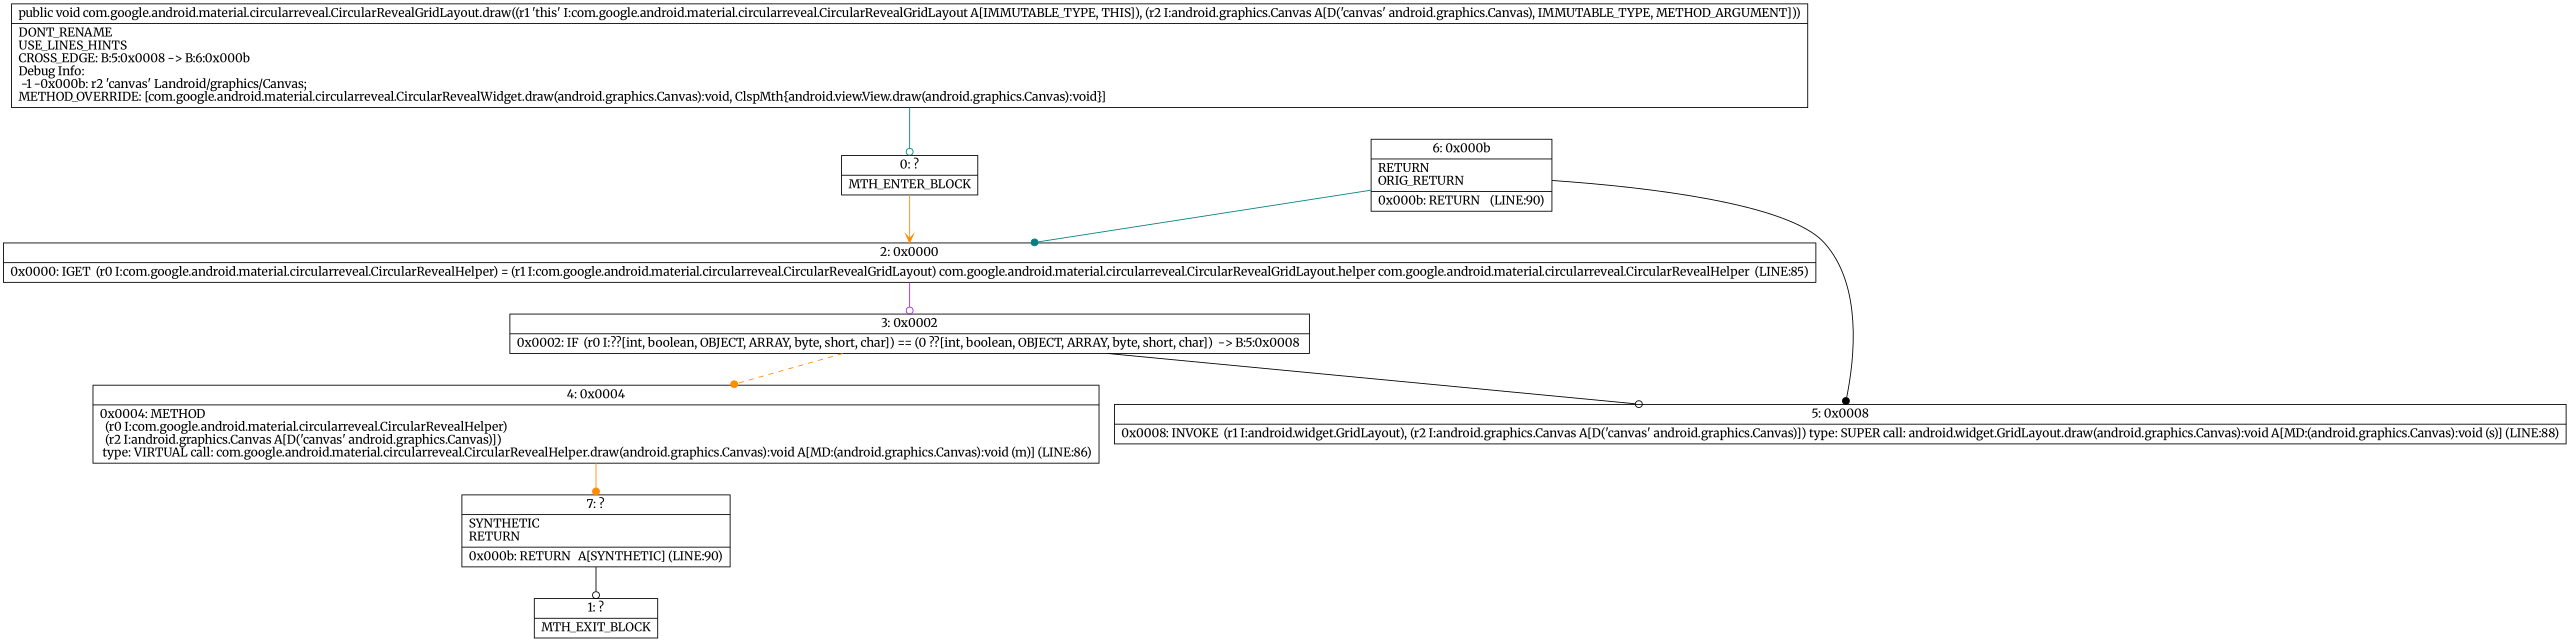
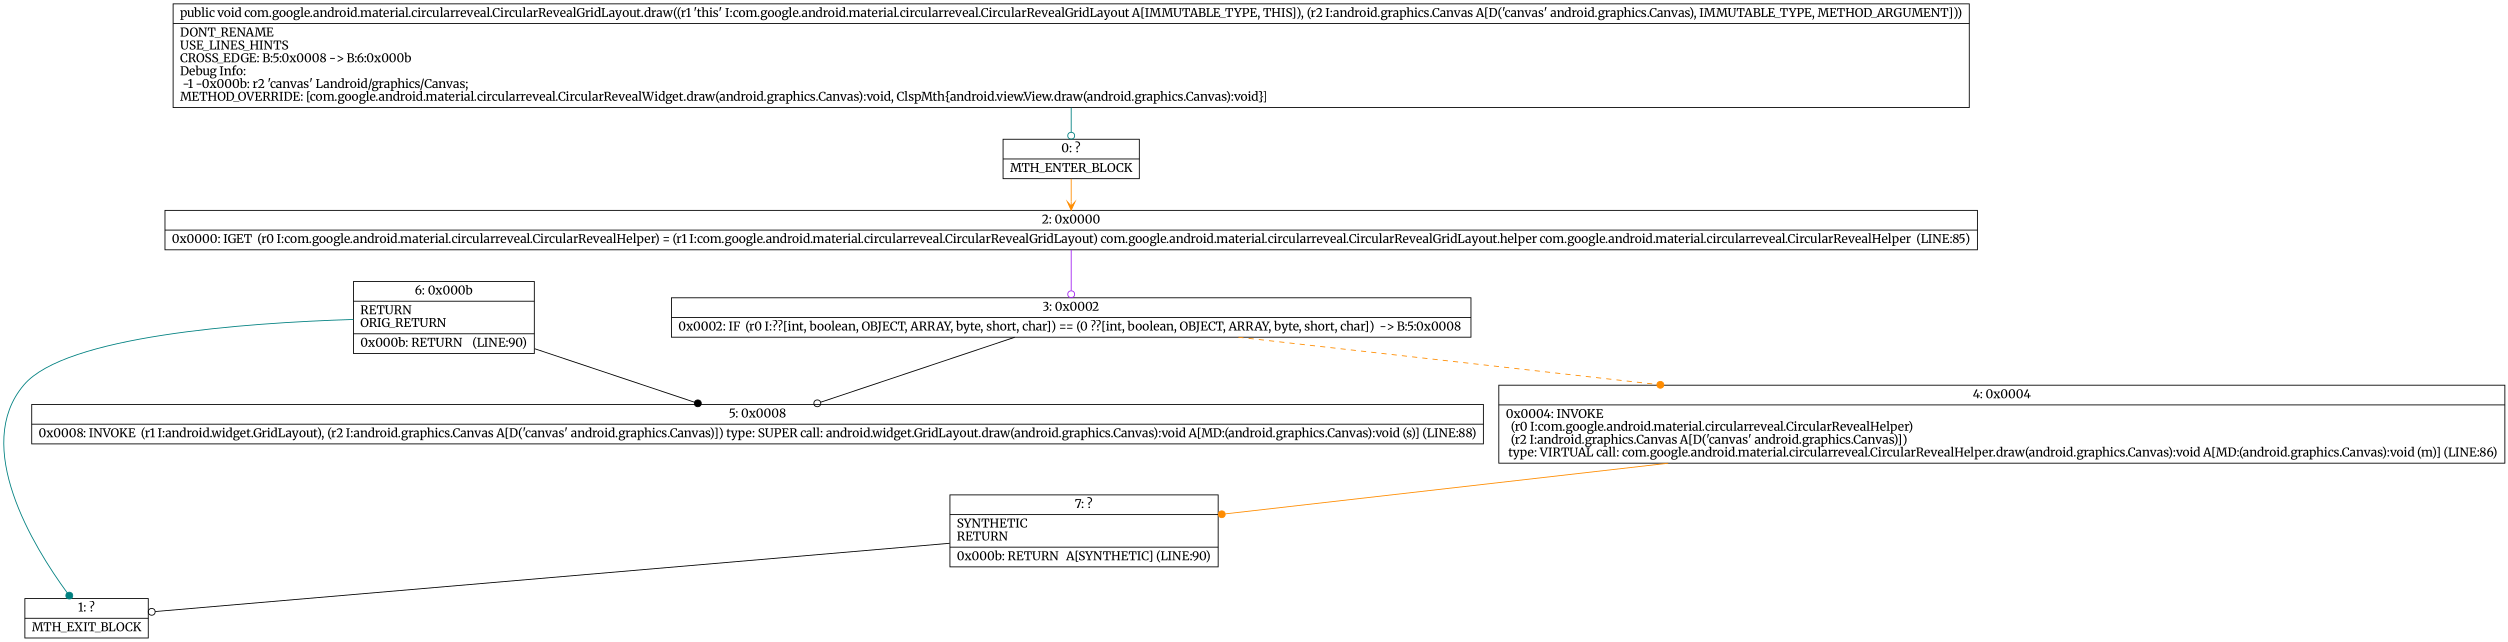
(1205, 216) -> (73, 357)
(156, 414) -> (1558, 414)
